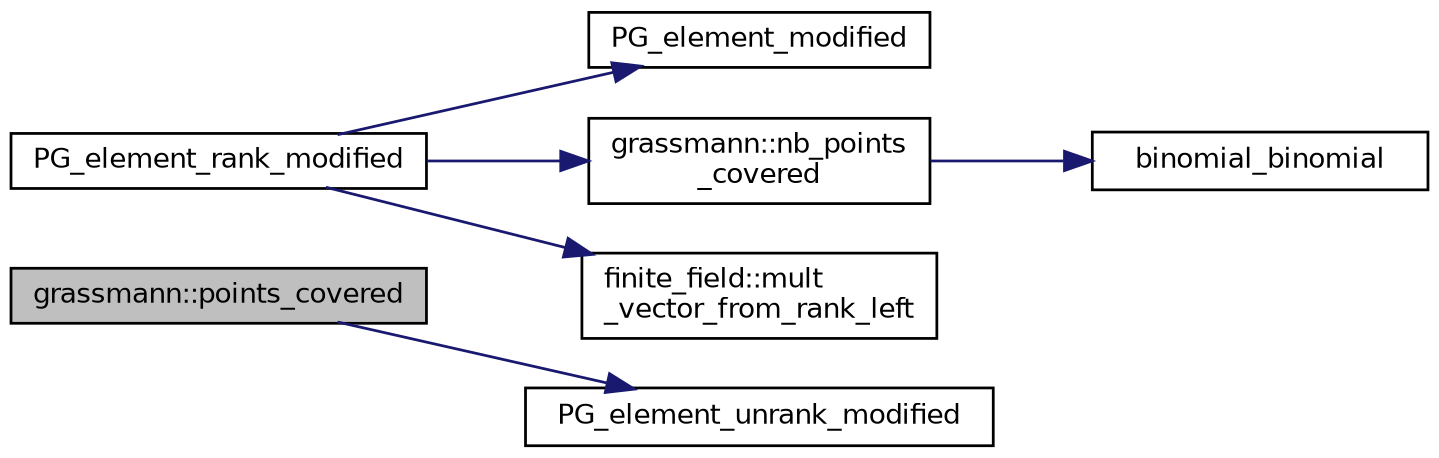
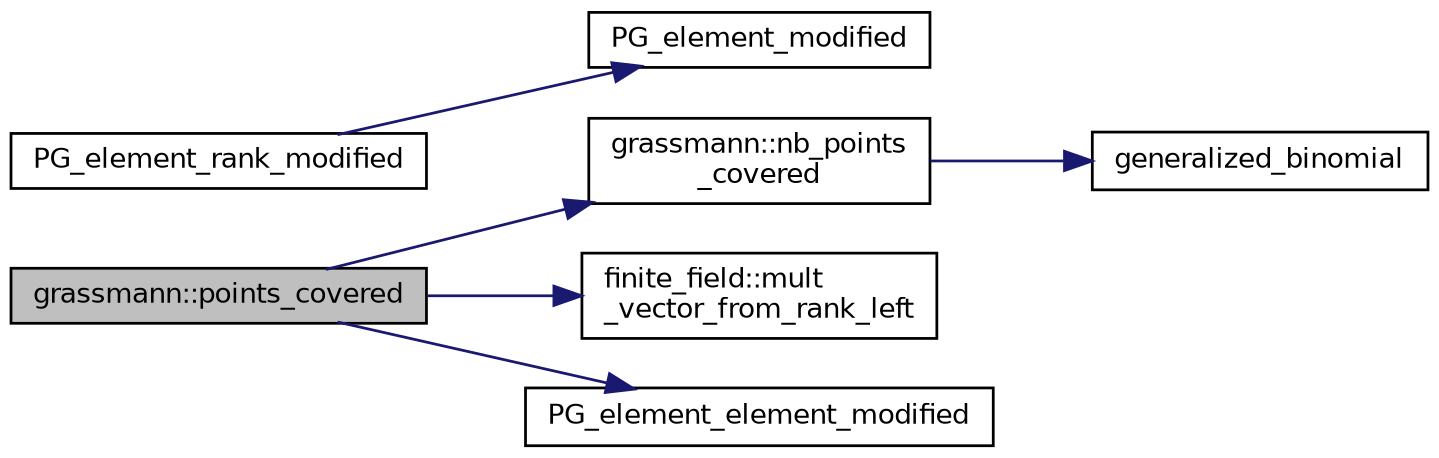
(494, 161) -> (446, 239)
(1260, 161) -> (1260, 161)
(446, 217) -> (490, 296)
(759, 417) -> (759, 417)
